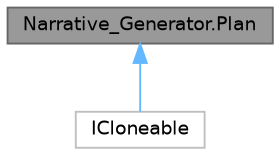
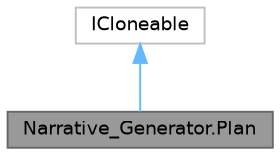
(140, 87) -> (140, 87)
